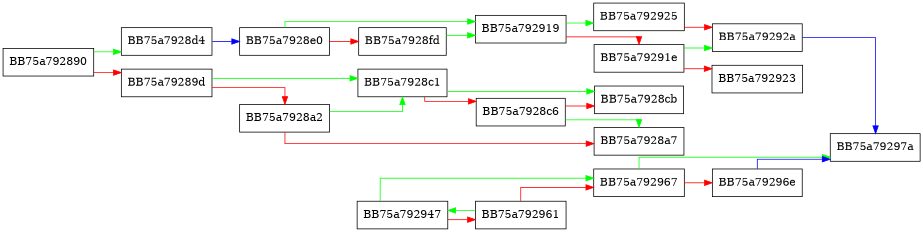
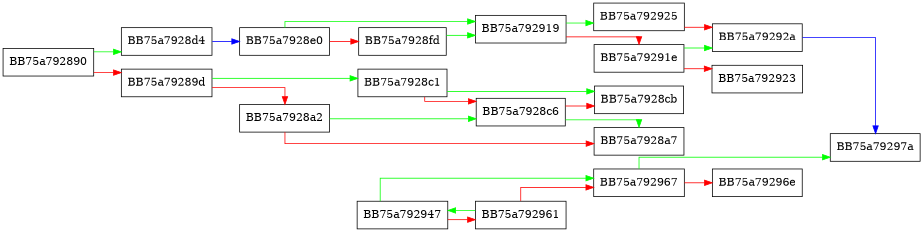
(370, 112) -> (399, 119)
(785, 159) -> none
